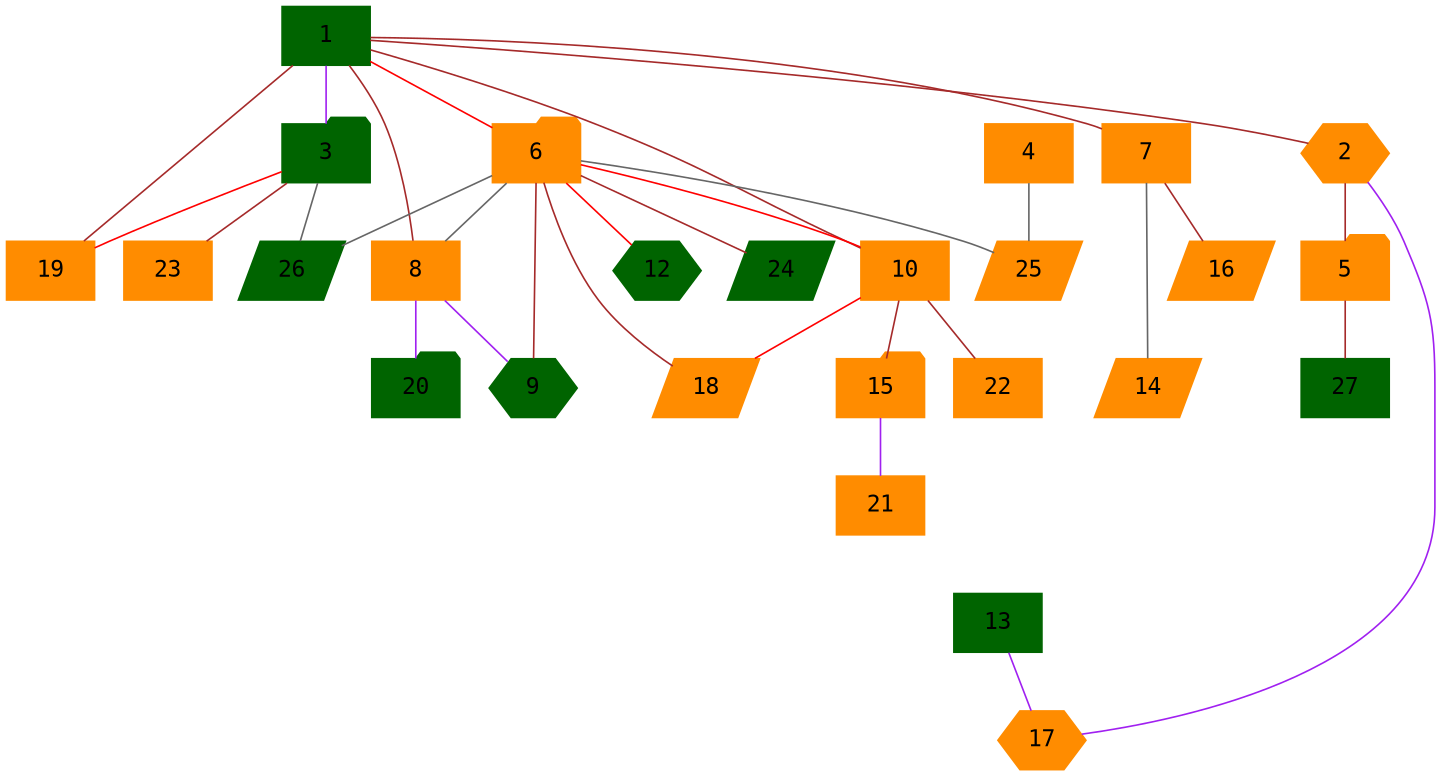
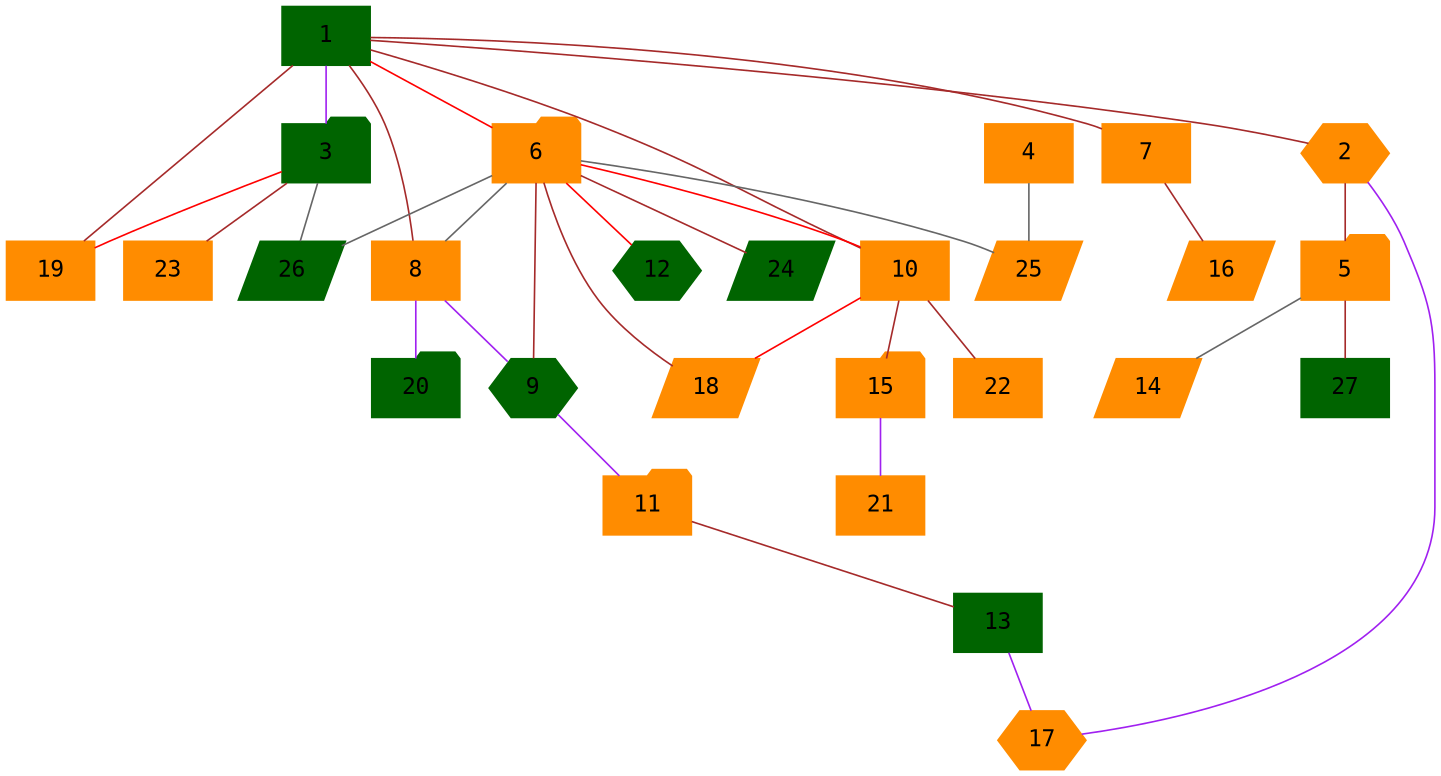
(1147, 271) -> (1249, 328)
none -> (647, 505)
